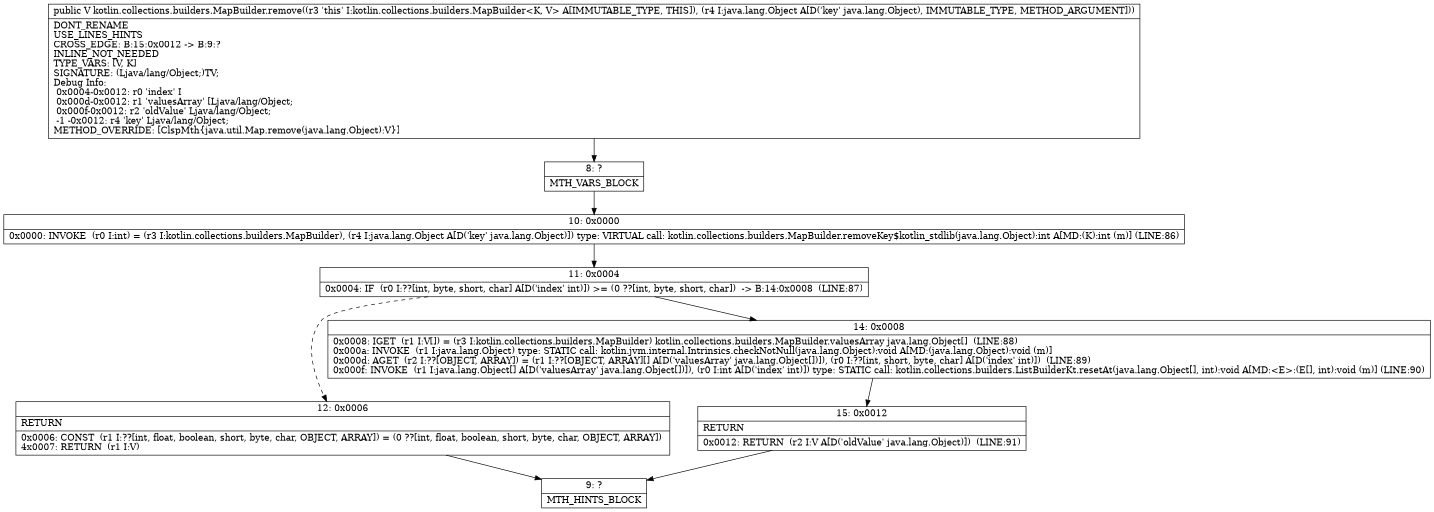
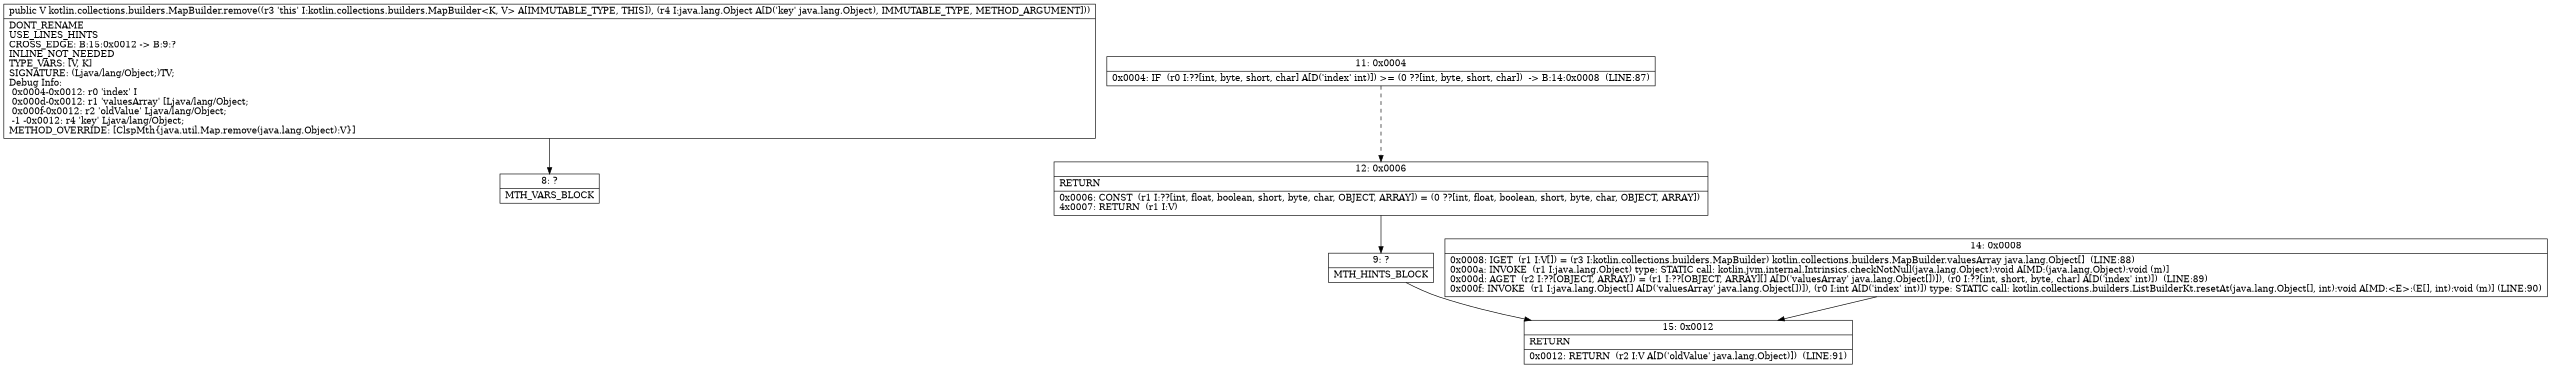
(594, 229) -> none
(702, 308) -> none
(713, 465) -> (1464, 304)
